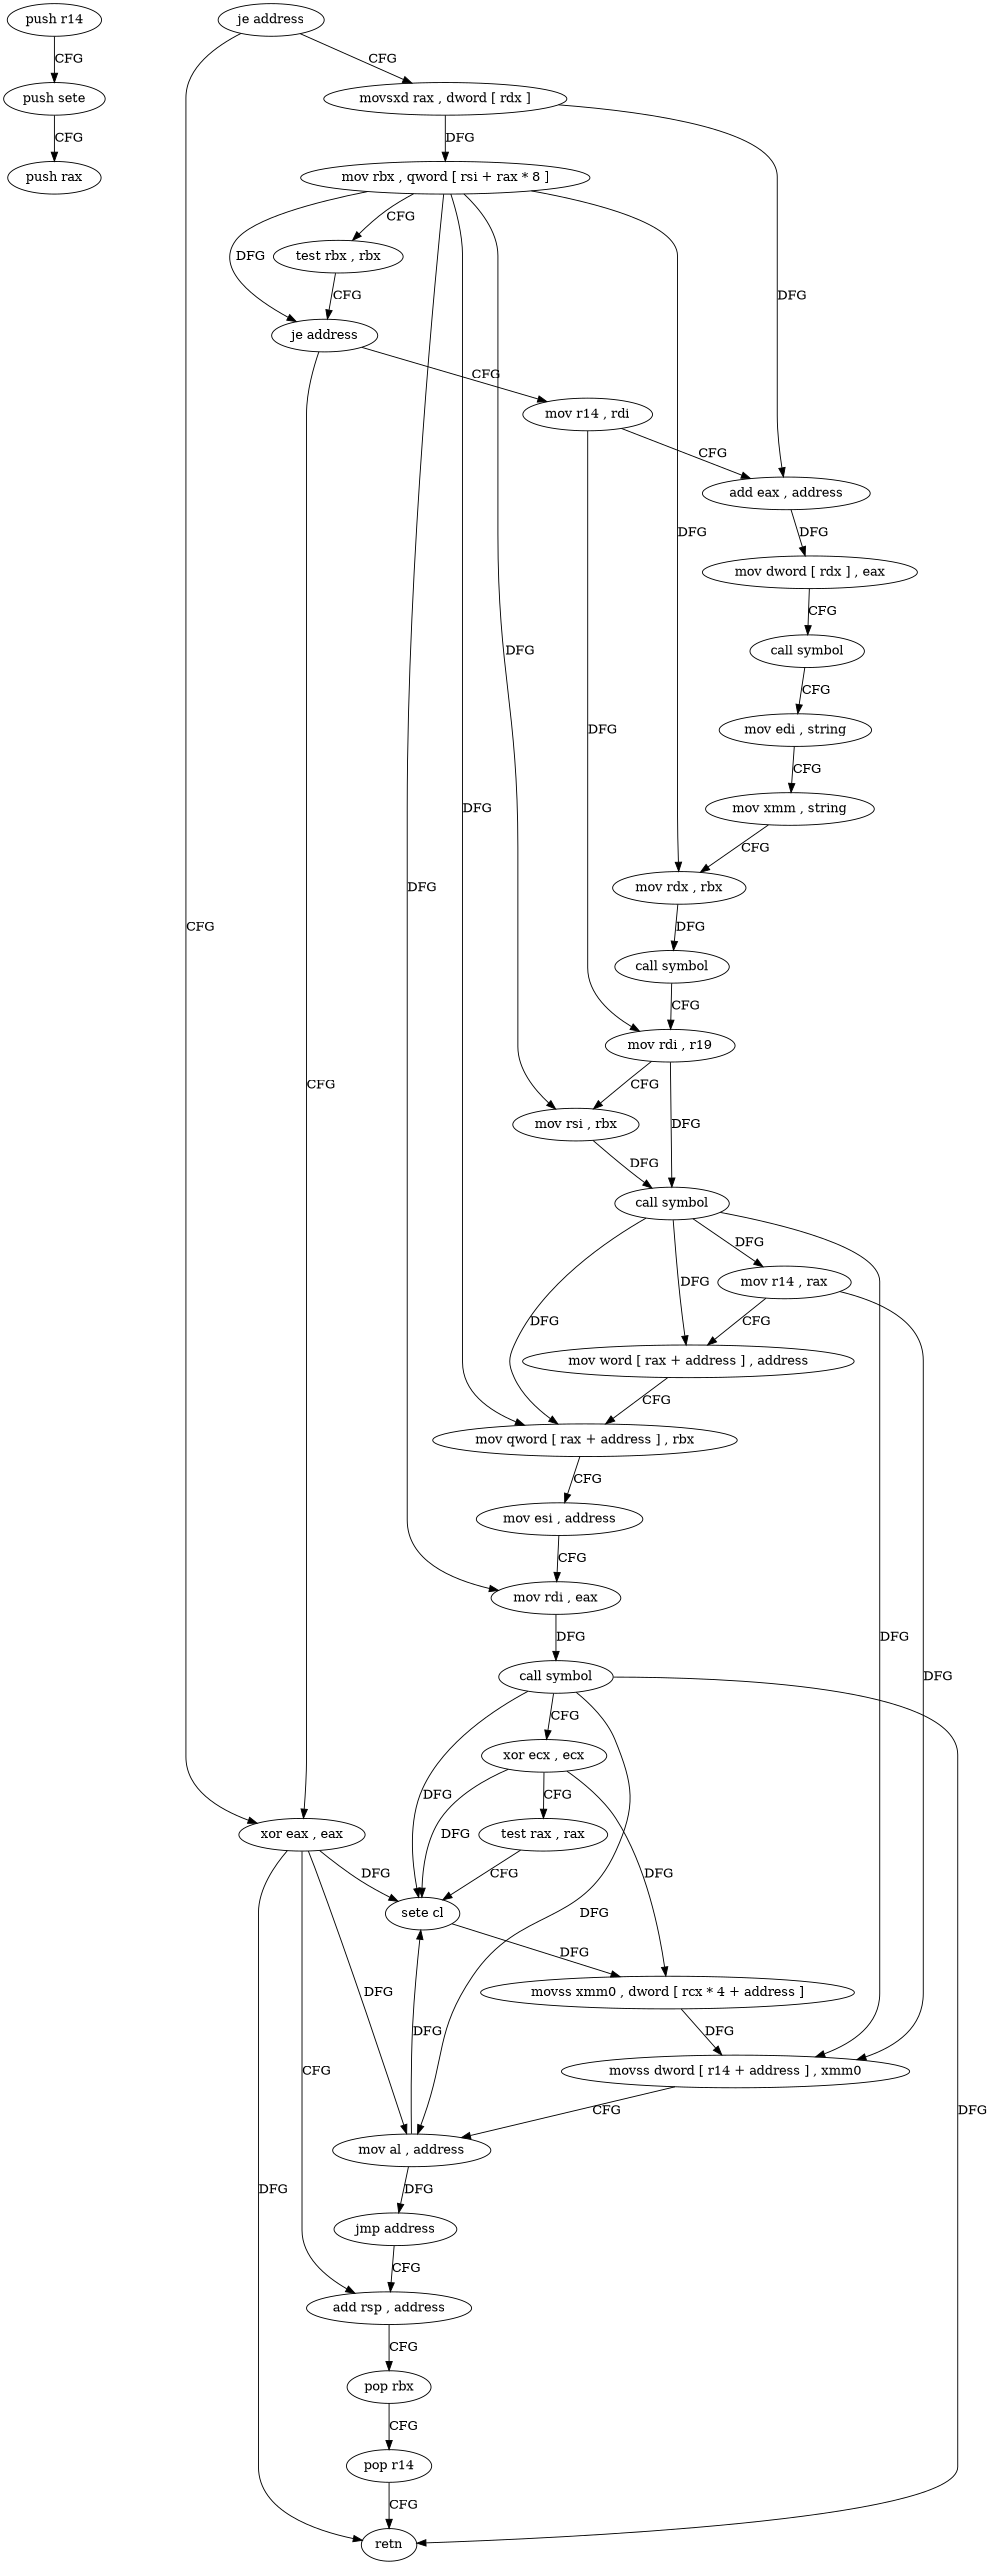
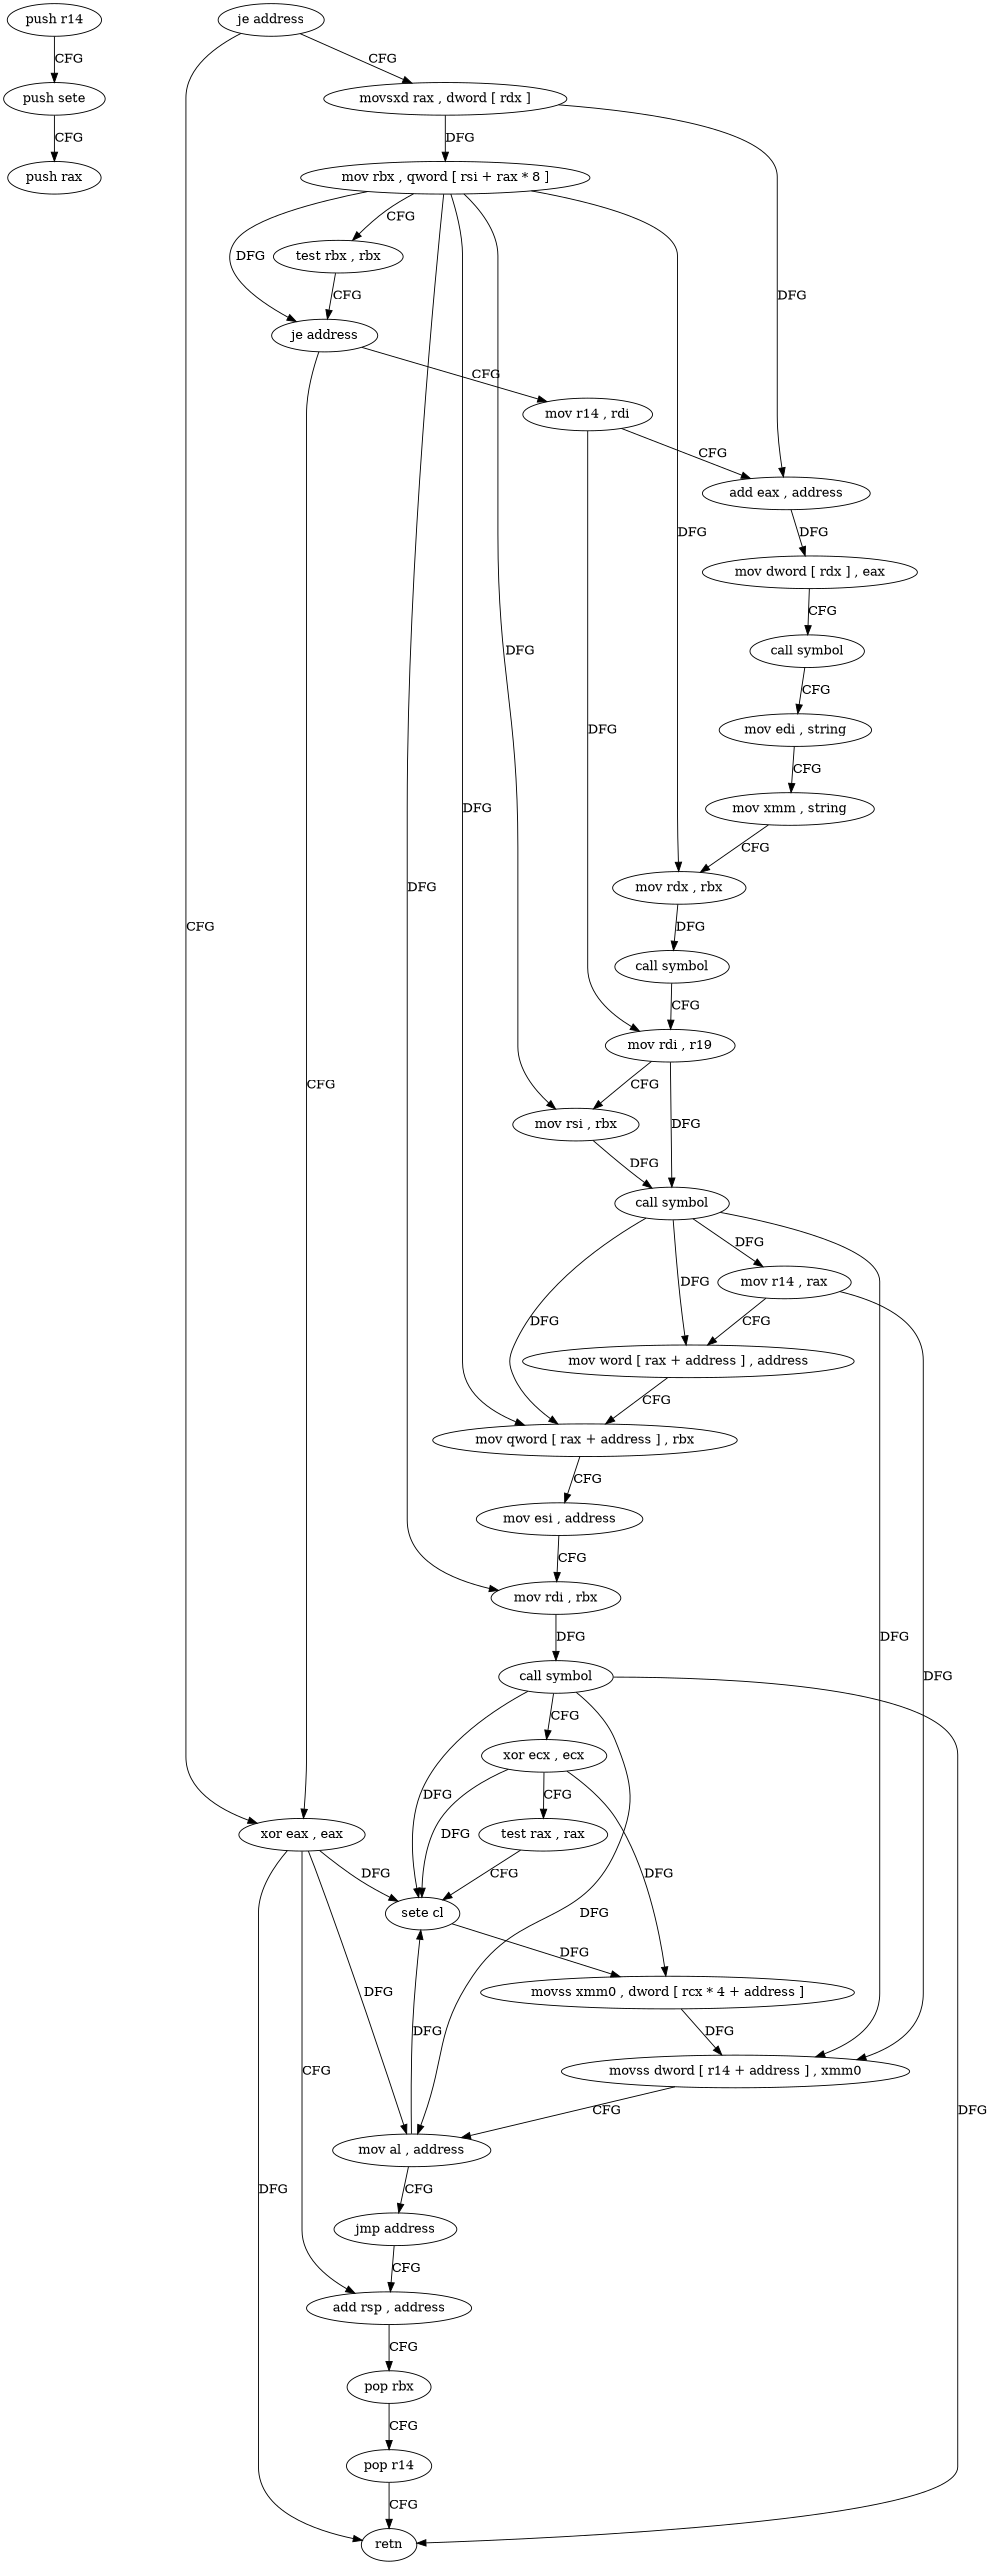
(556, 1598) -> (556, 1598)
(419, 2190) -> (419, 2190)
